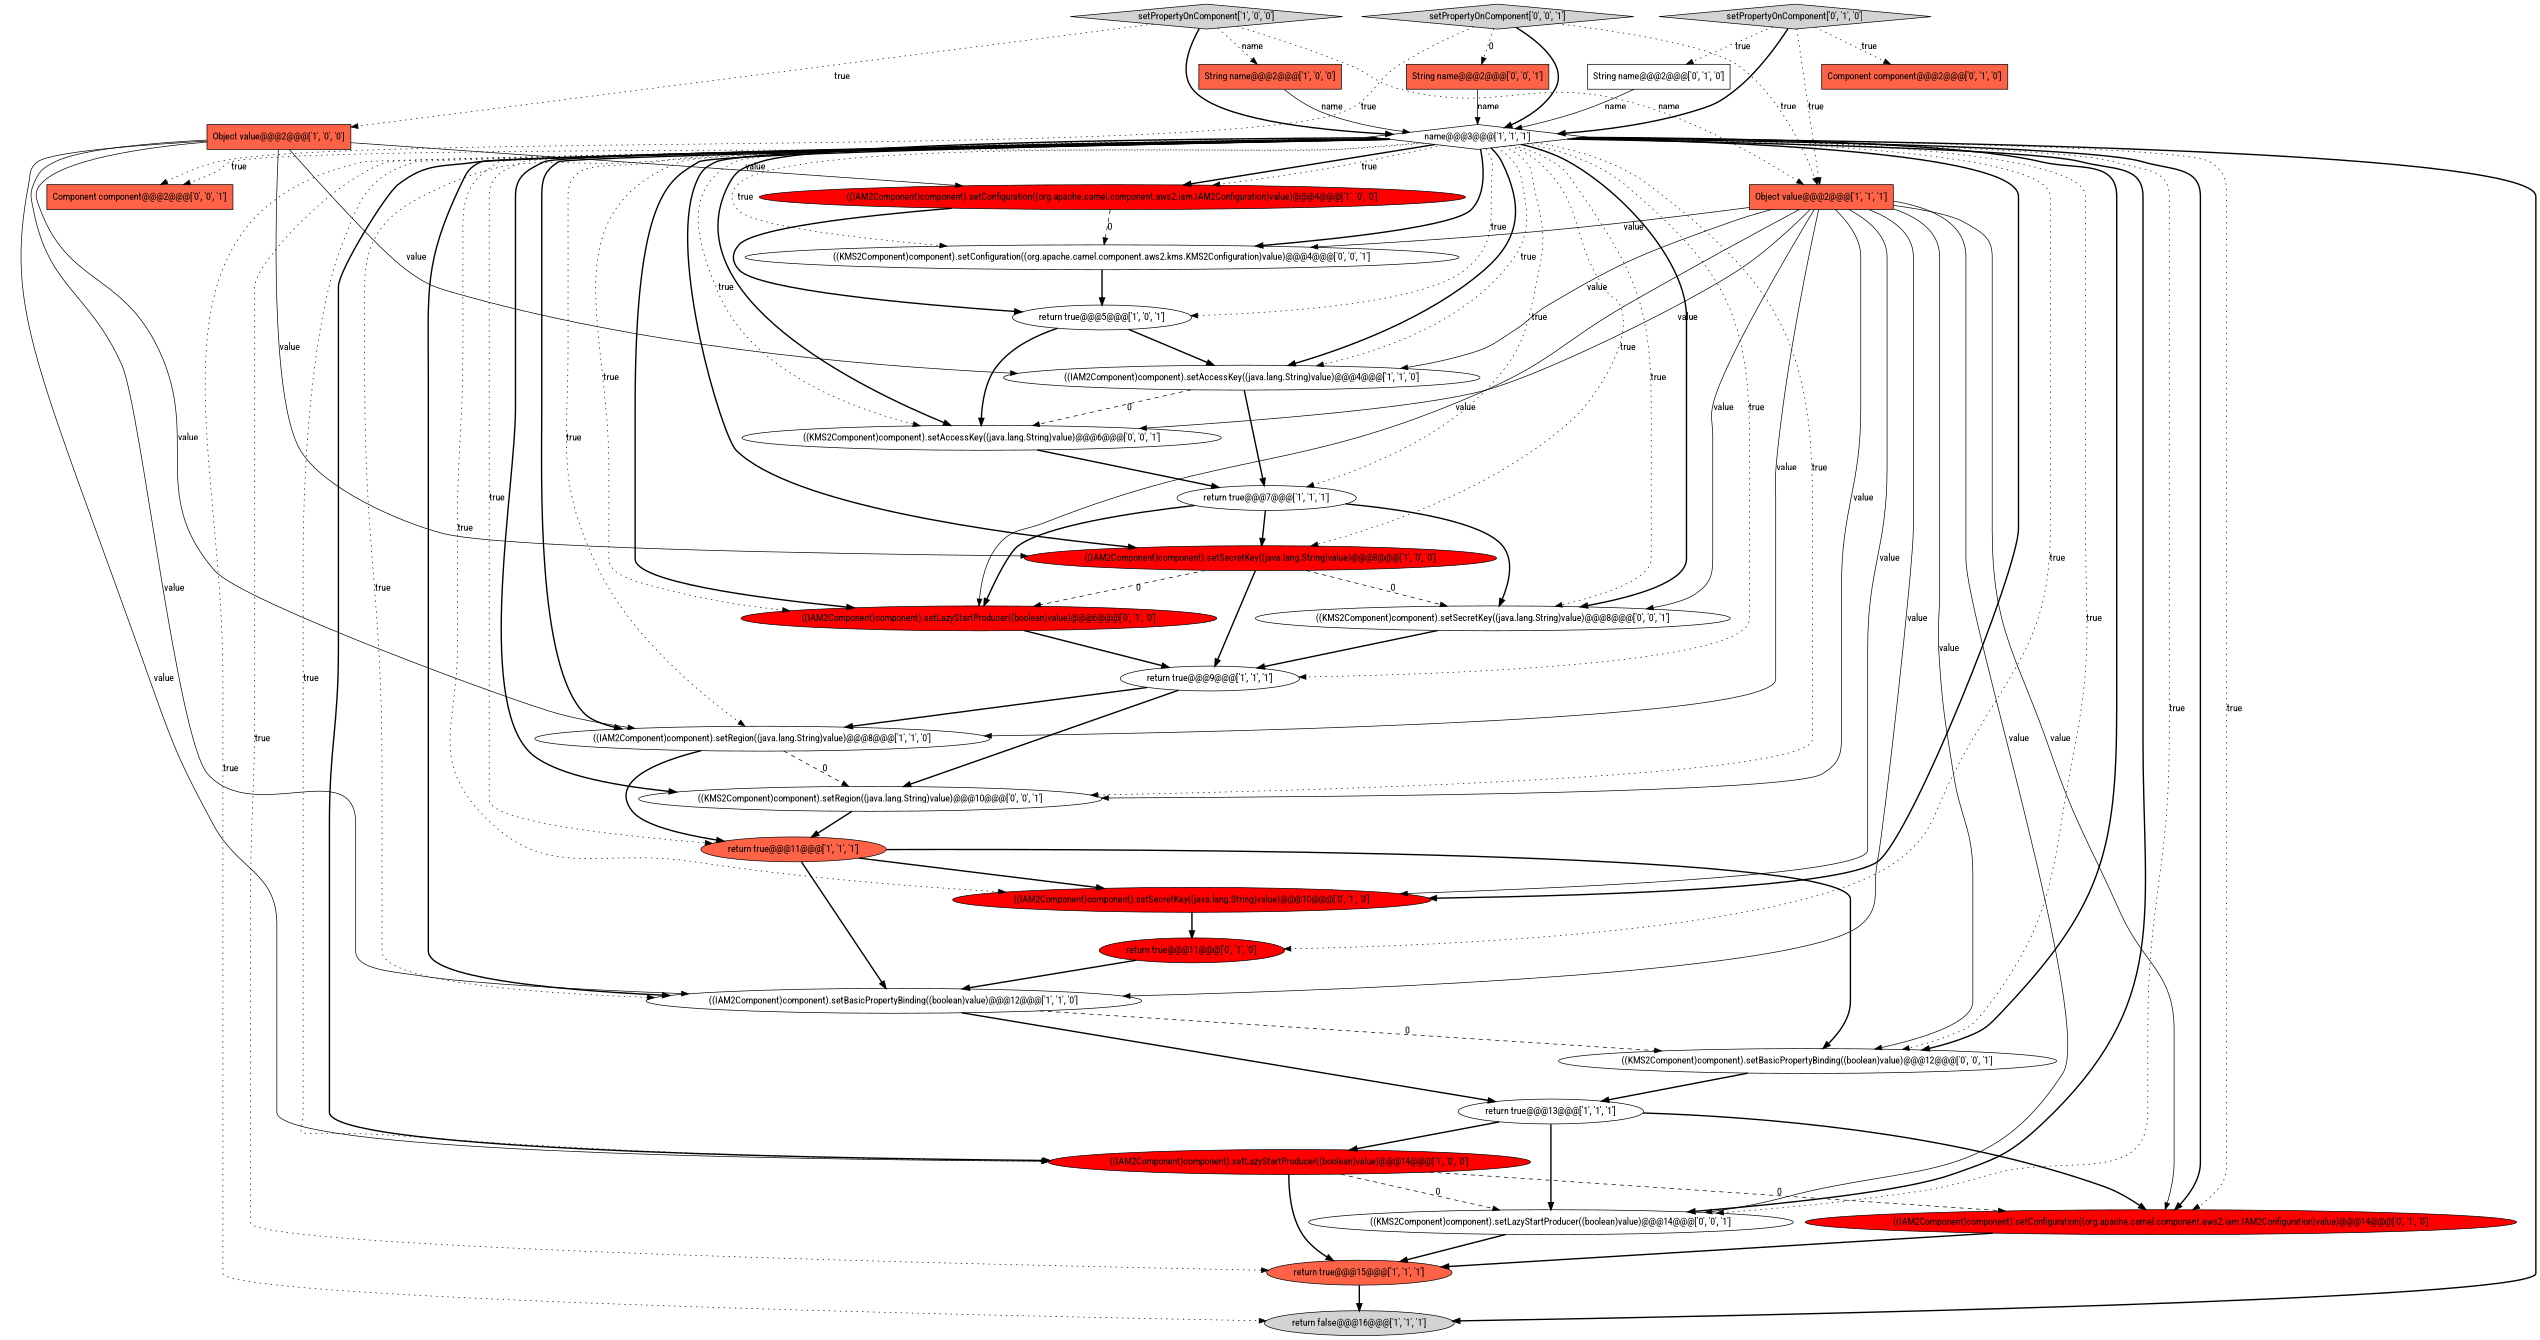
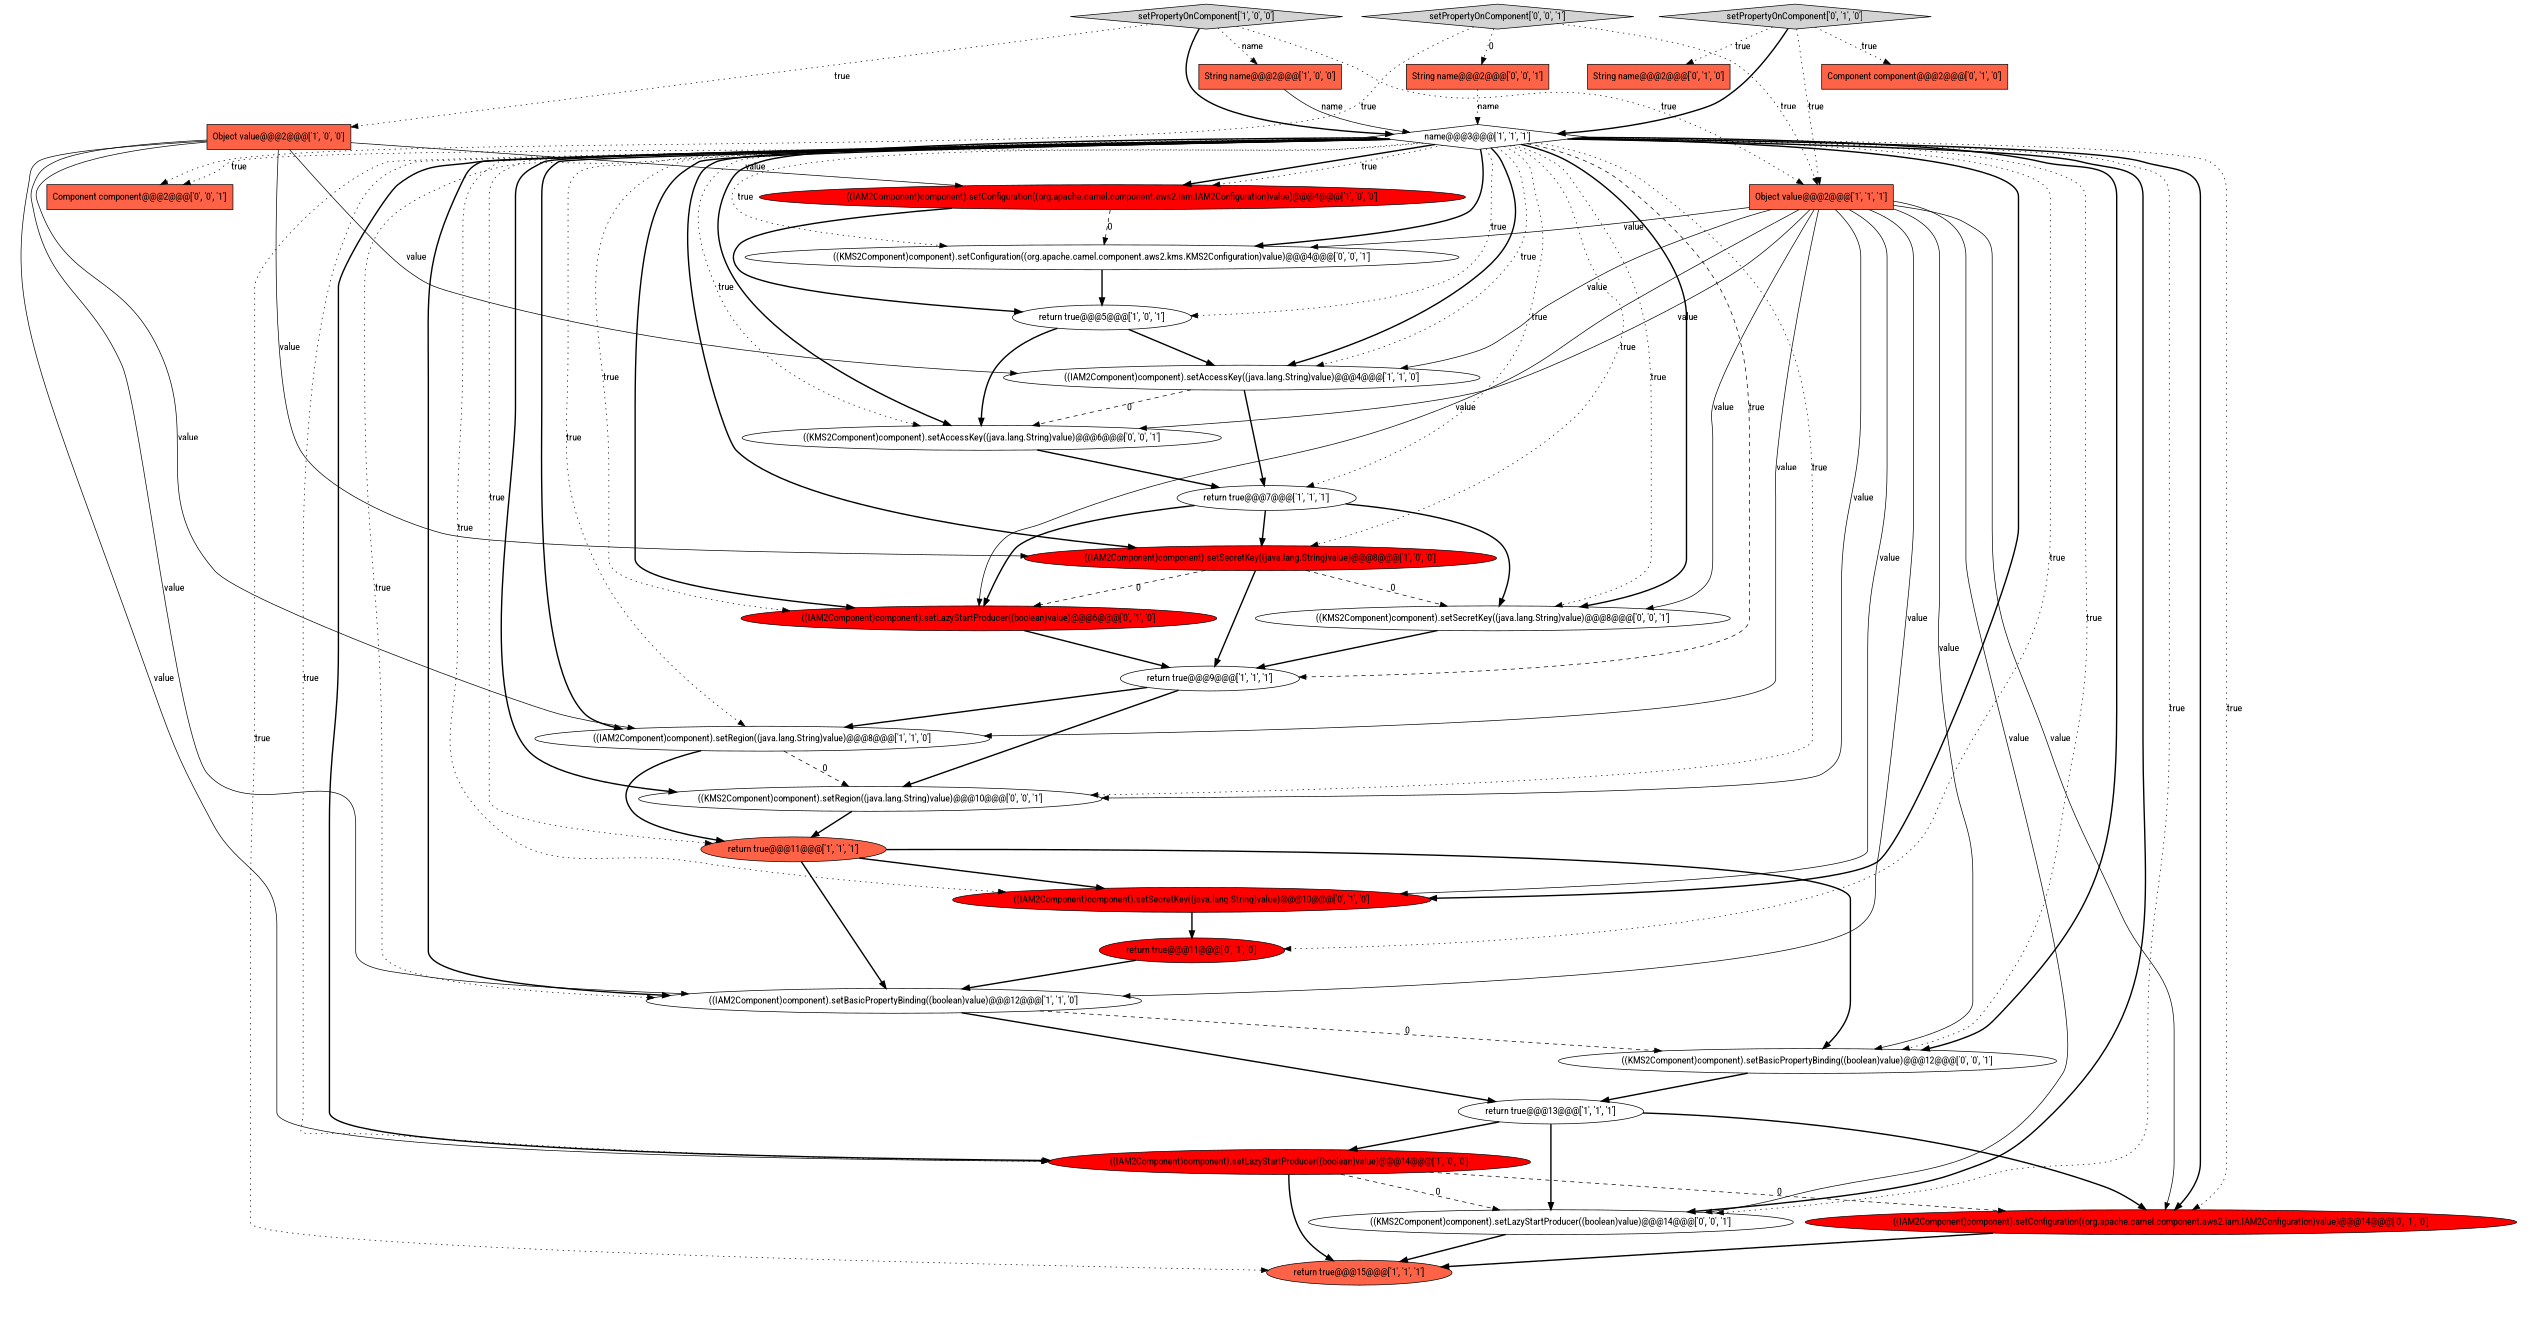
(1659, 77) -> (1659, 77)
(1558, 78) -> none
(1478, 103) -> (1478, 103)
(1669, 107) -> (1669, 107)
(1579, 112) -> none
(1749, 554) -> (1749, 554)
(1359, 1323) -> none
